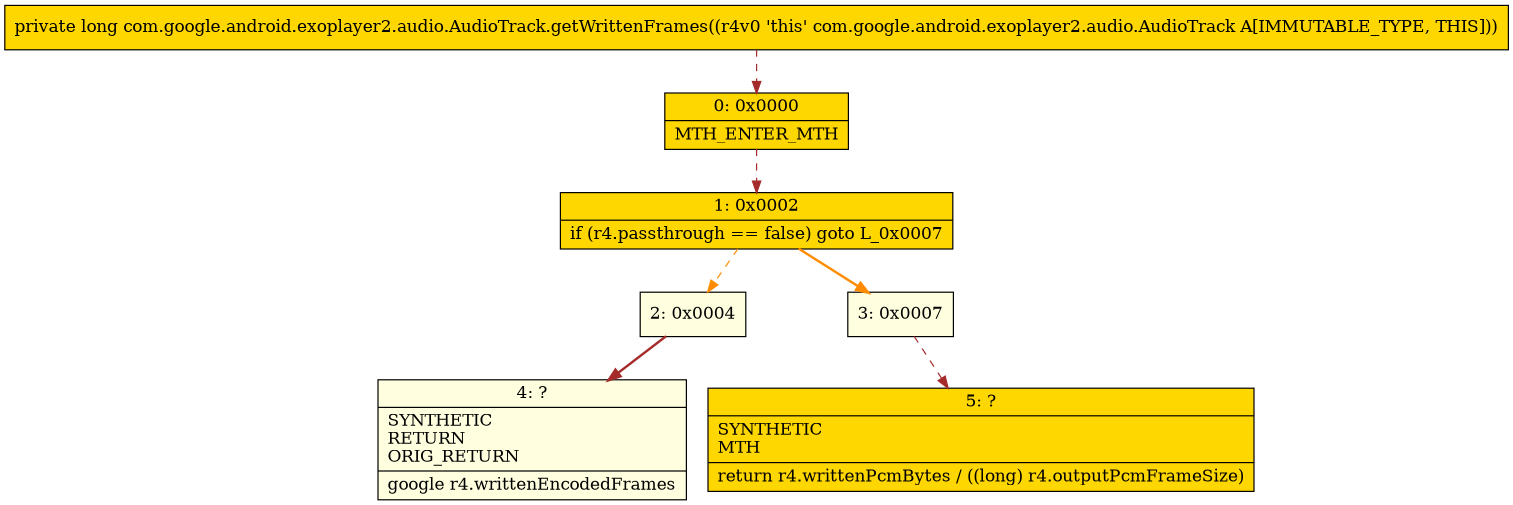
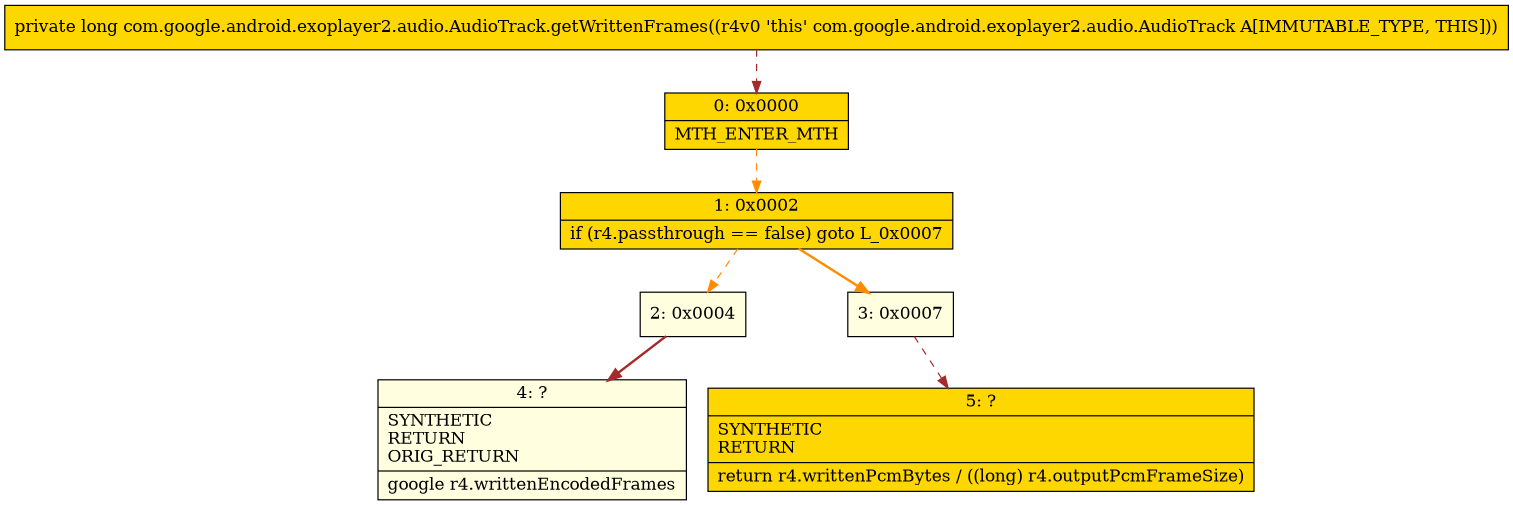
(757, 165) -> (757, 165)
(739, 448) -> (757, 448)
